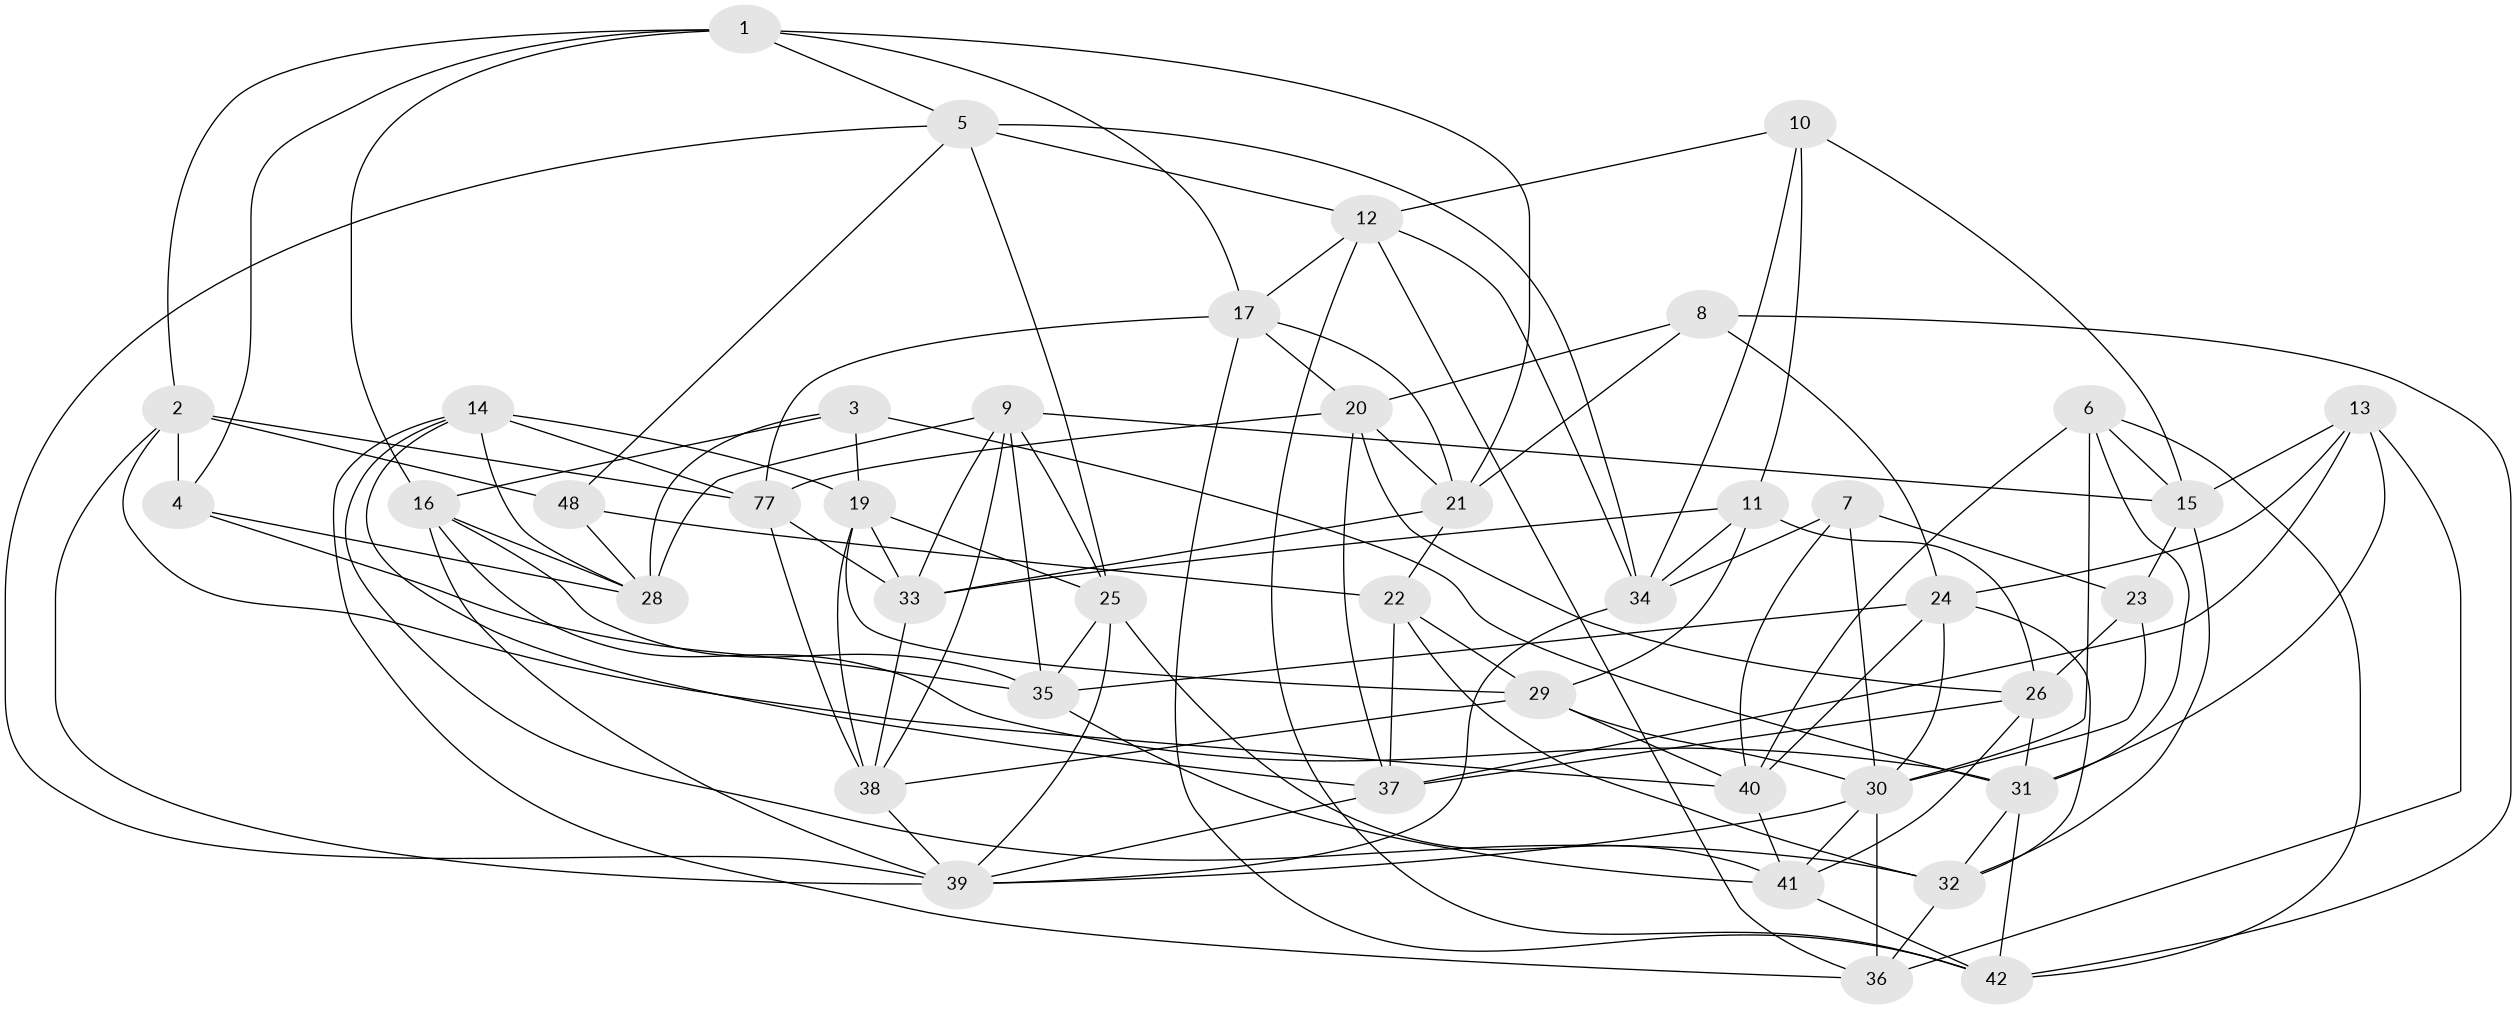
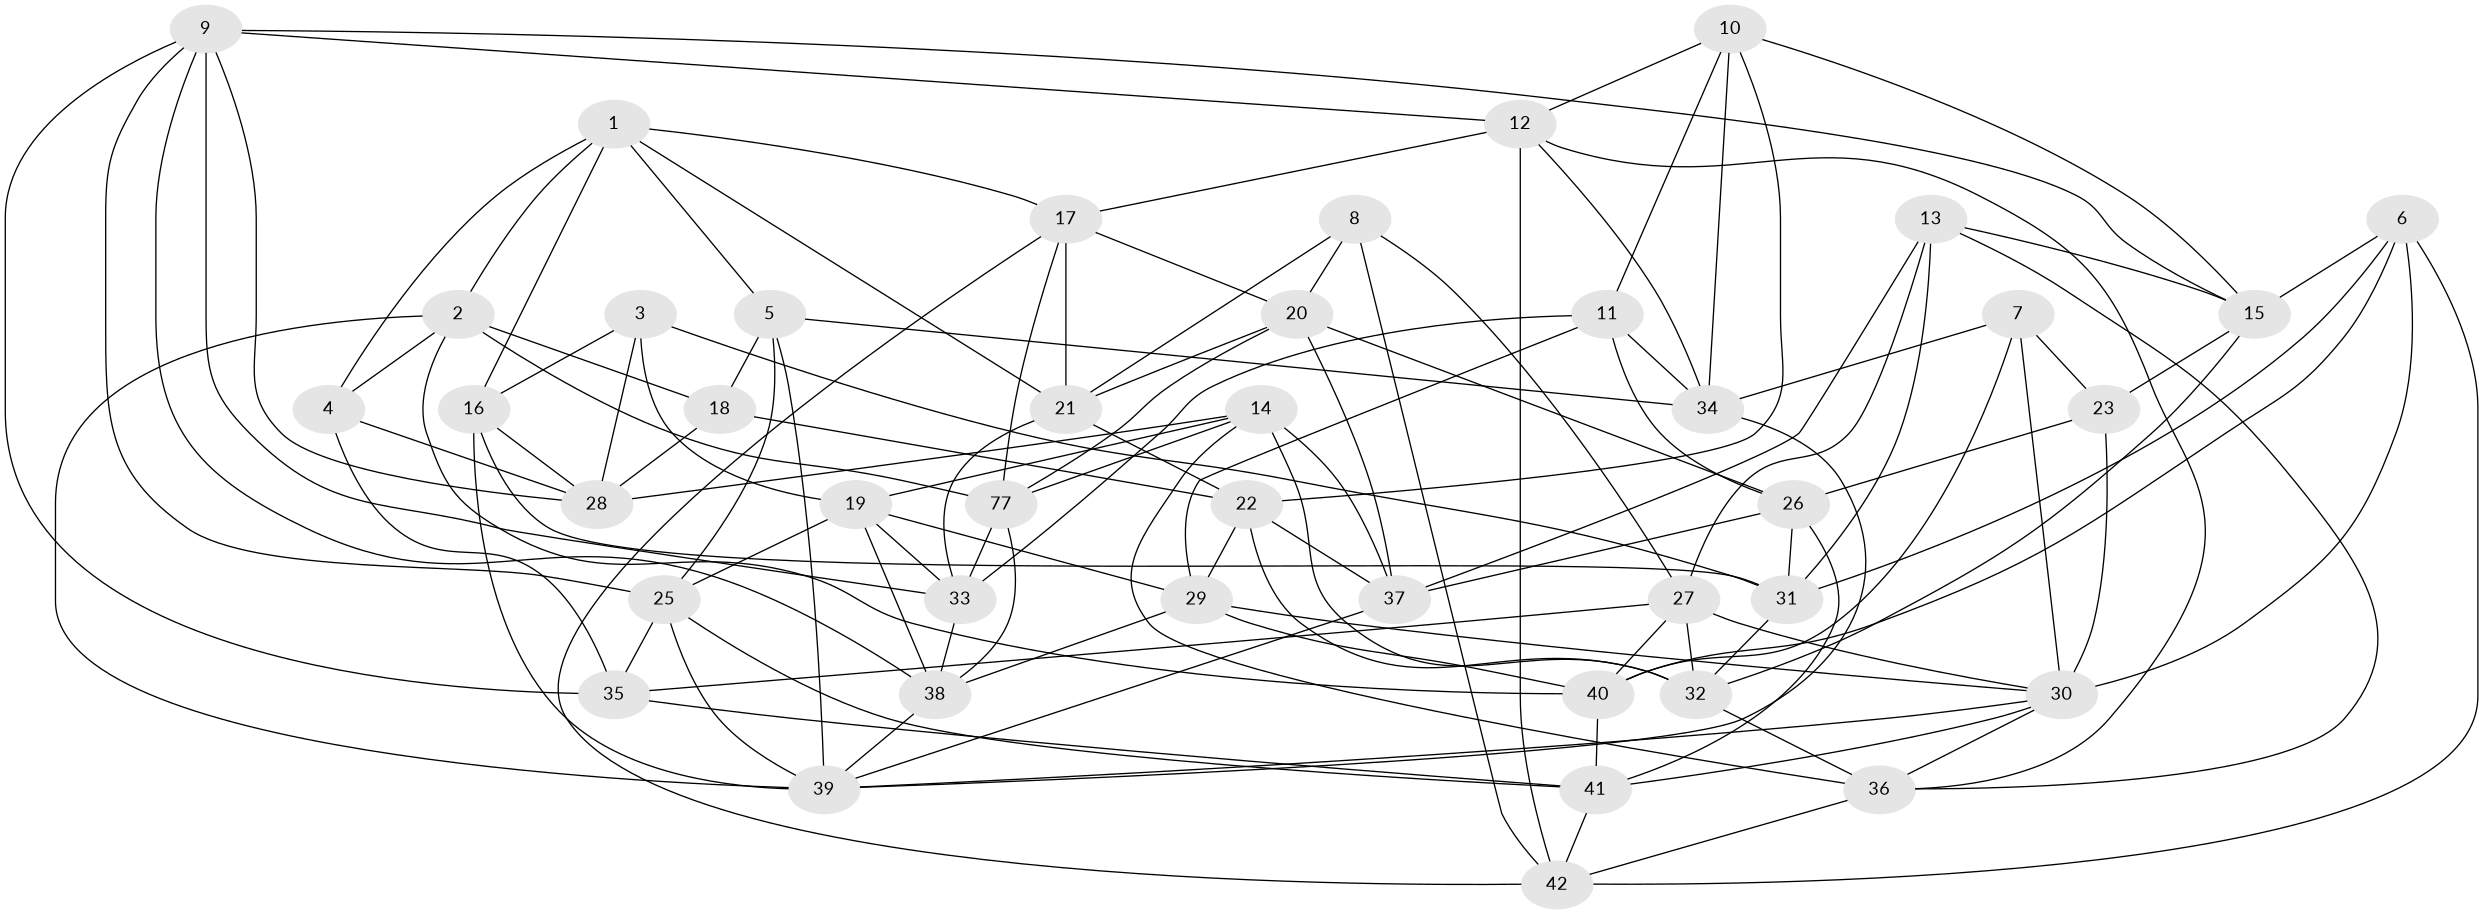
(1182, 176) -> (863, 77)
none -> (1716, 448)
(569, 505) -> (720, 409)
(1942, 600) -> (1684, 600)
(629, 632) -> none
(2010, 885) -> (1719, 837)
